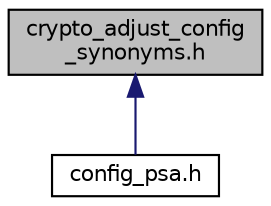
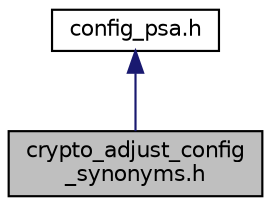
(136, 126) -> (136, 102)
